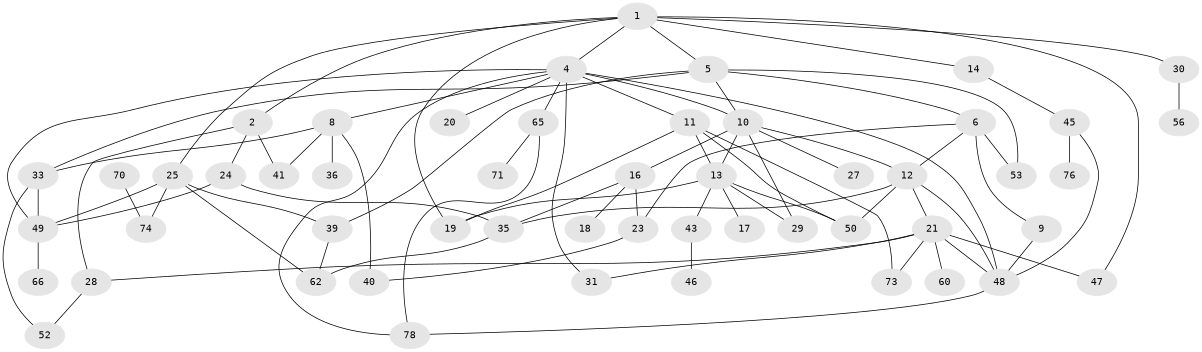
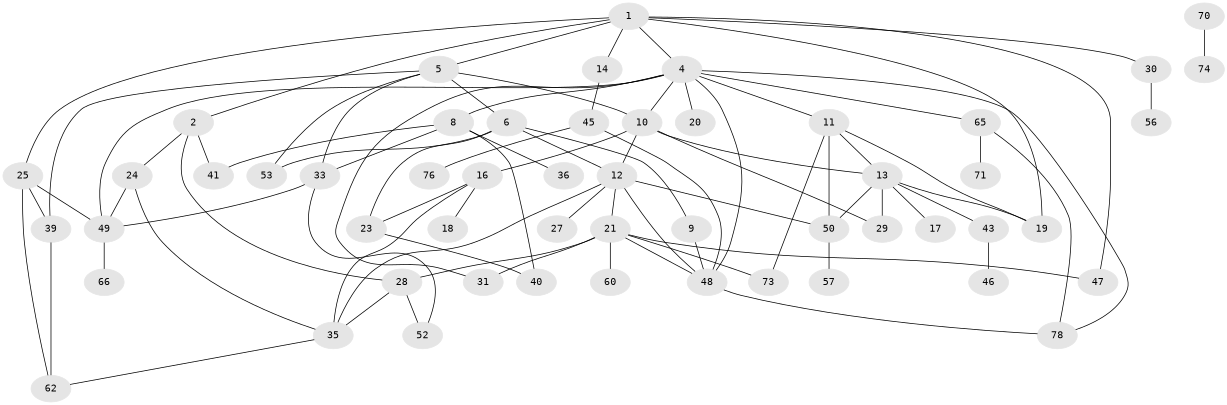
(798, 149) -> (587, 202)
(157, 207) -> none
none -> (829, 282)
none -> (368, 309)
